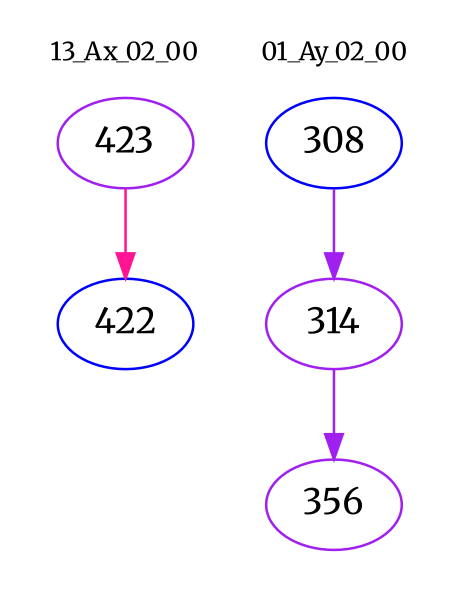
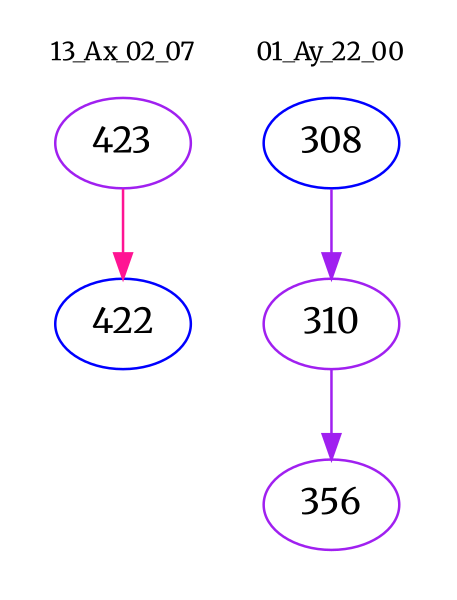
(126, 54) -> (123, 54)
(335, 54) -> (331, 54)
(334, 324) -> (331, 324)
